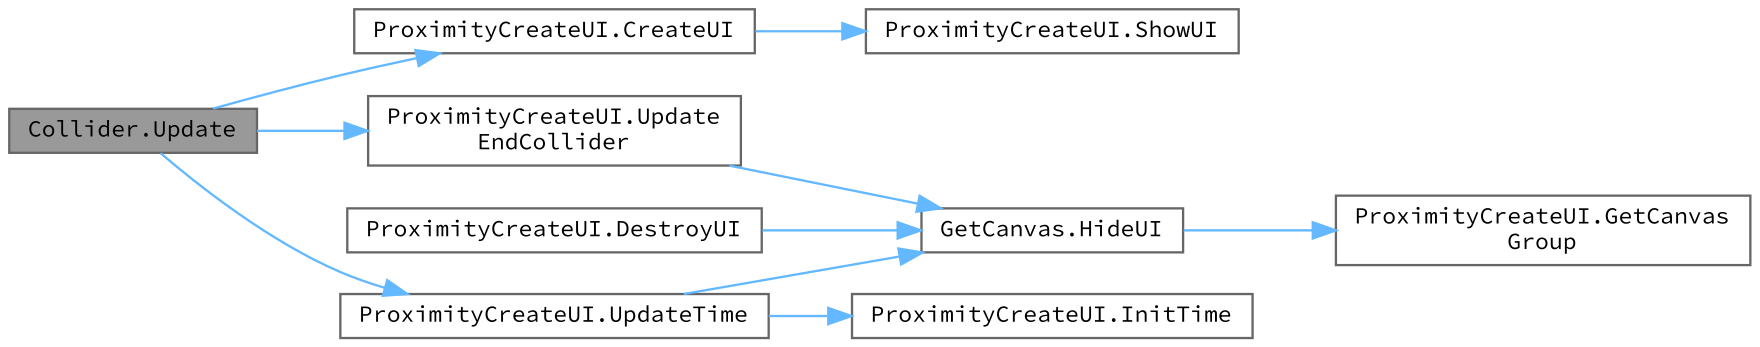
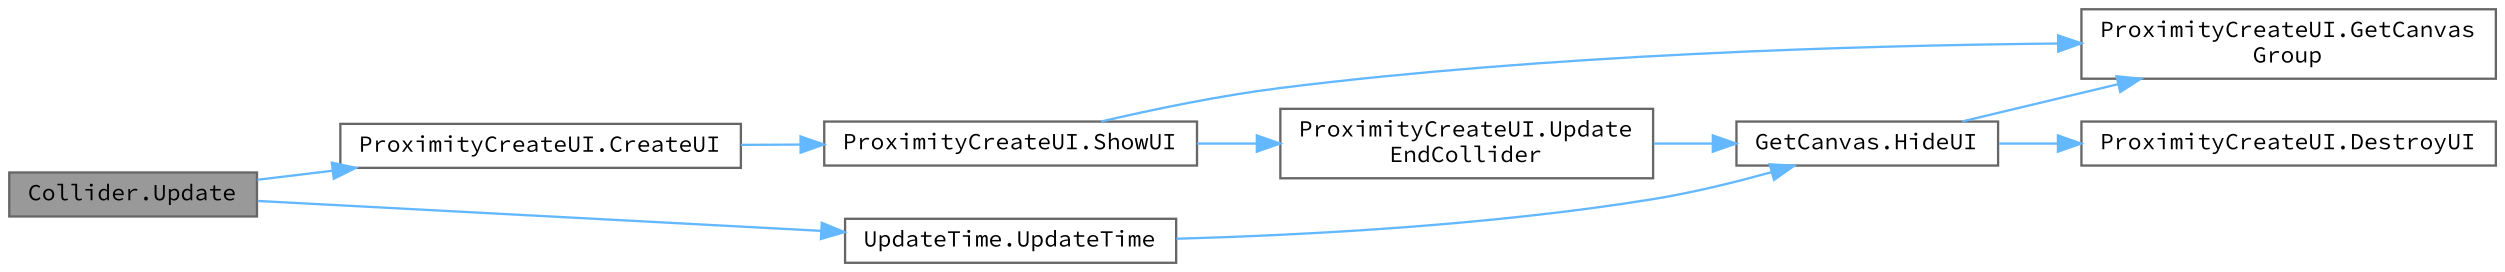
none -> (1577, 61)
(300, 131) -> (1227, 144)
(830, 230) -> (2028, 144)
(555, 316) -> (1011, 241)
(1052, 316) -> none
